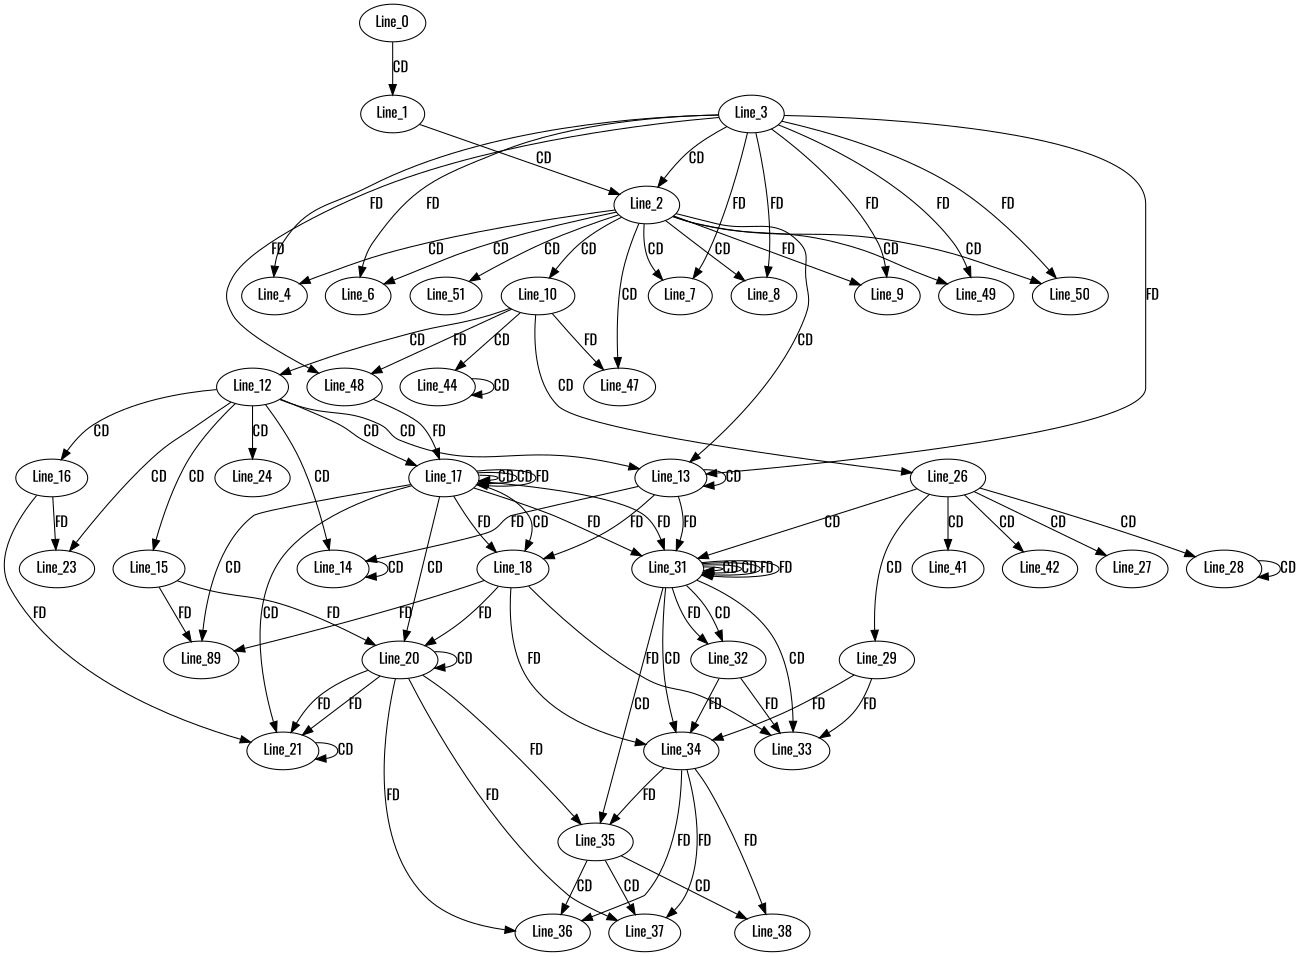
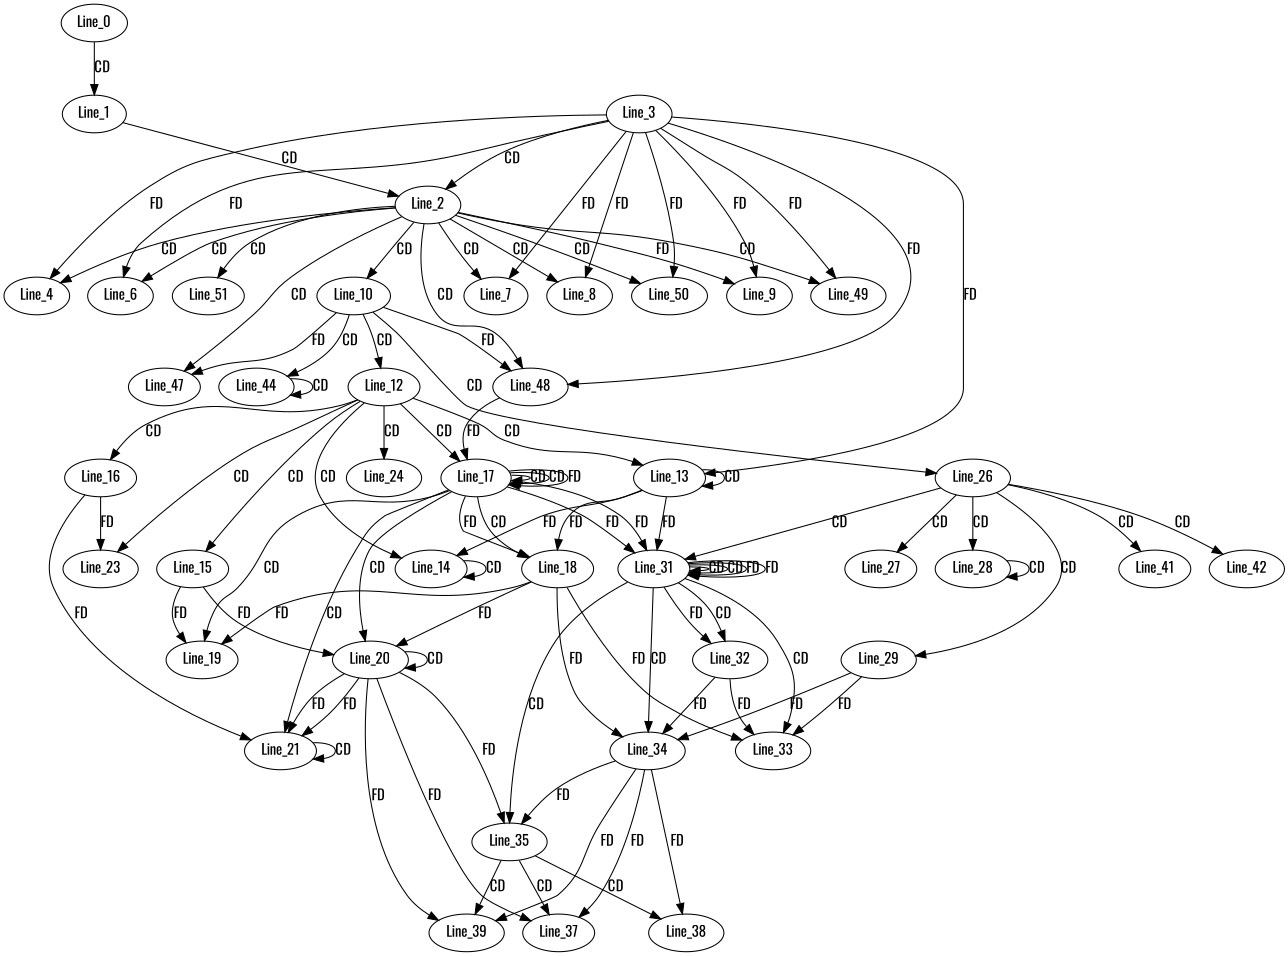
(809, 302) -> (438, 316)
(201, 660) -> (202, 660)
(553, 933) -> (467, 933)
